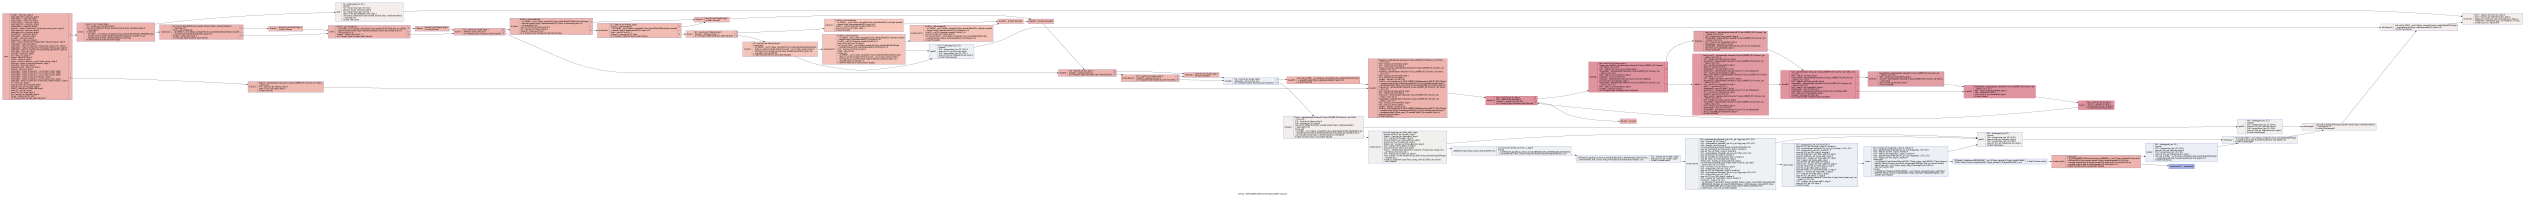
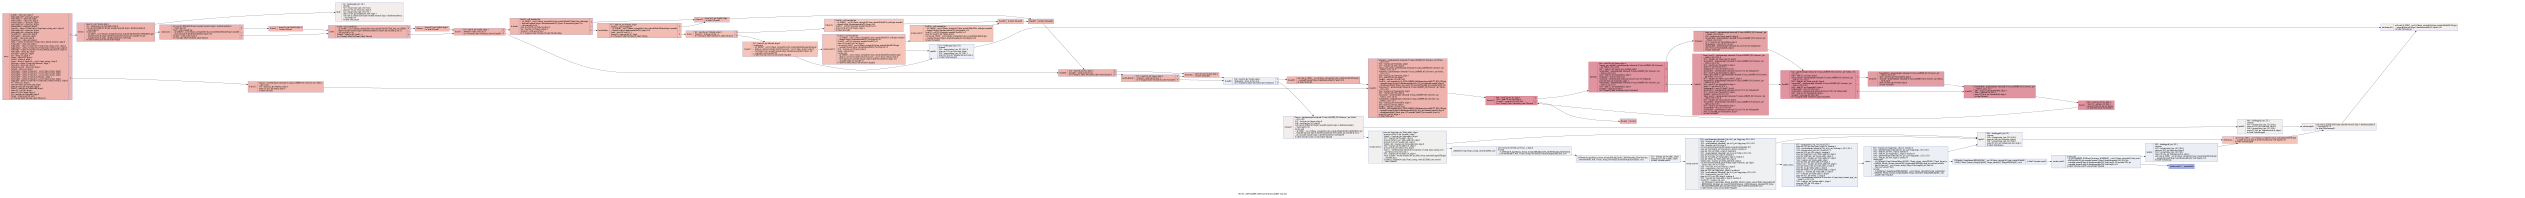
(2492, 19) -> none
(100, 26) -> (102, 26)
(2260, 140) -> (2260, 140)
(2096, 162) -> (2096, 162)
